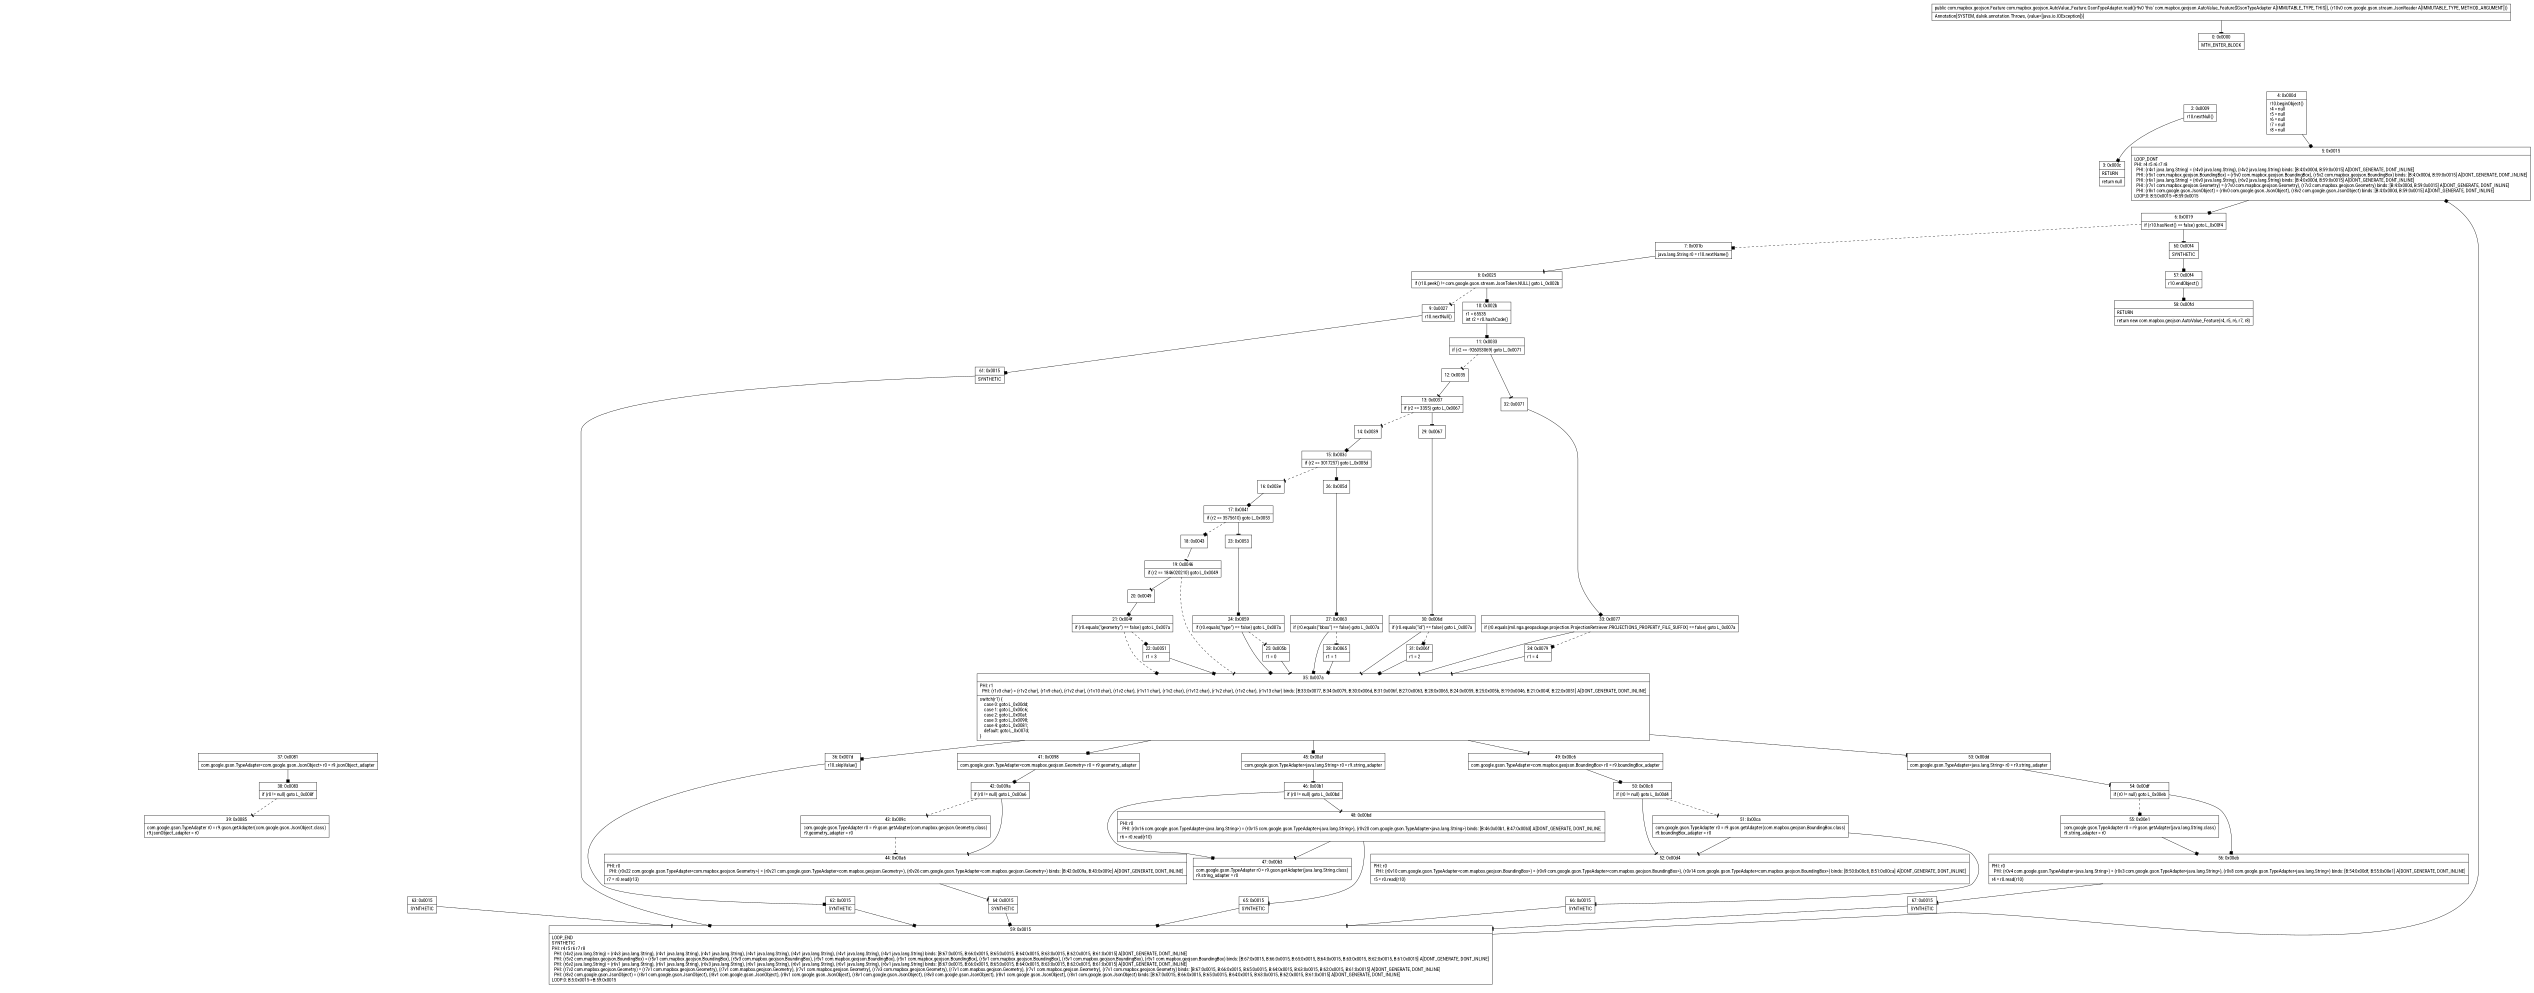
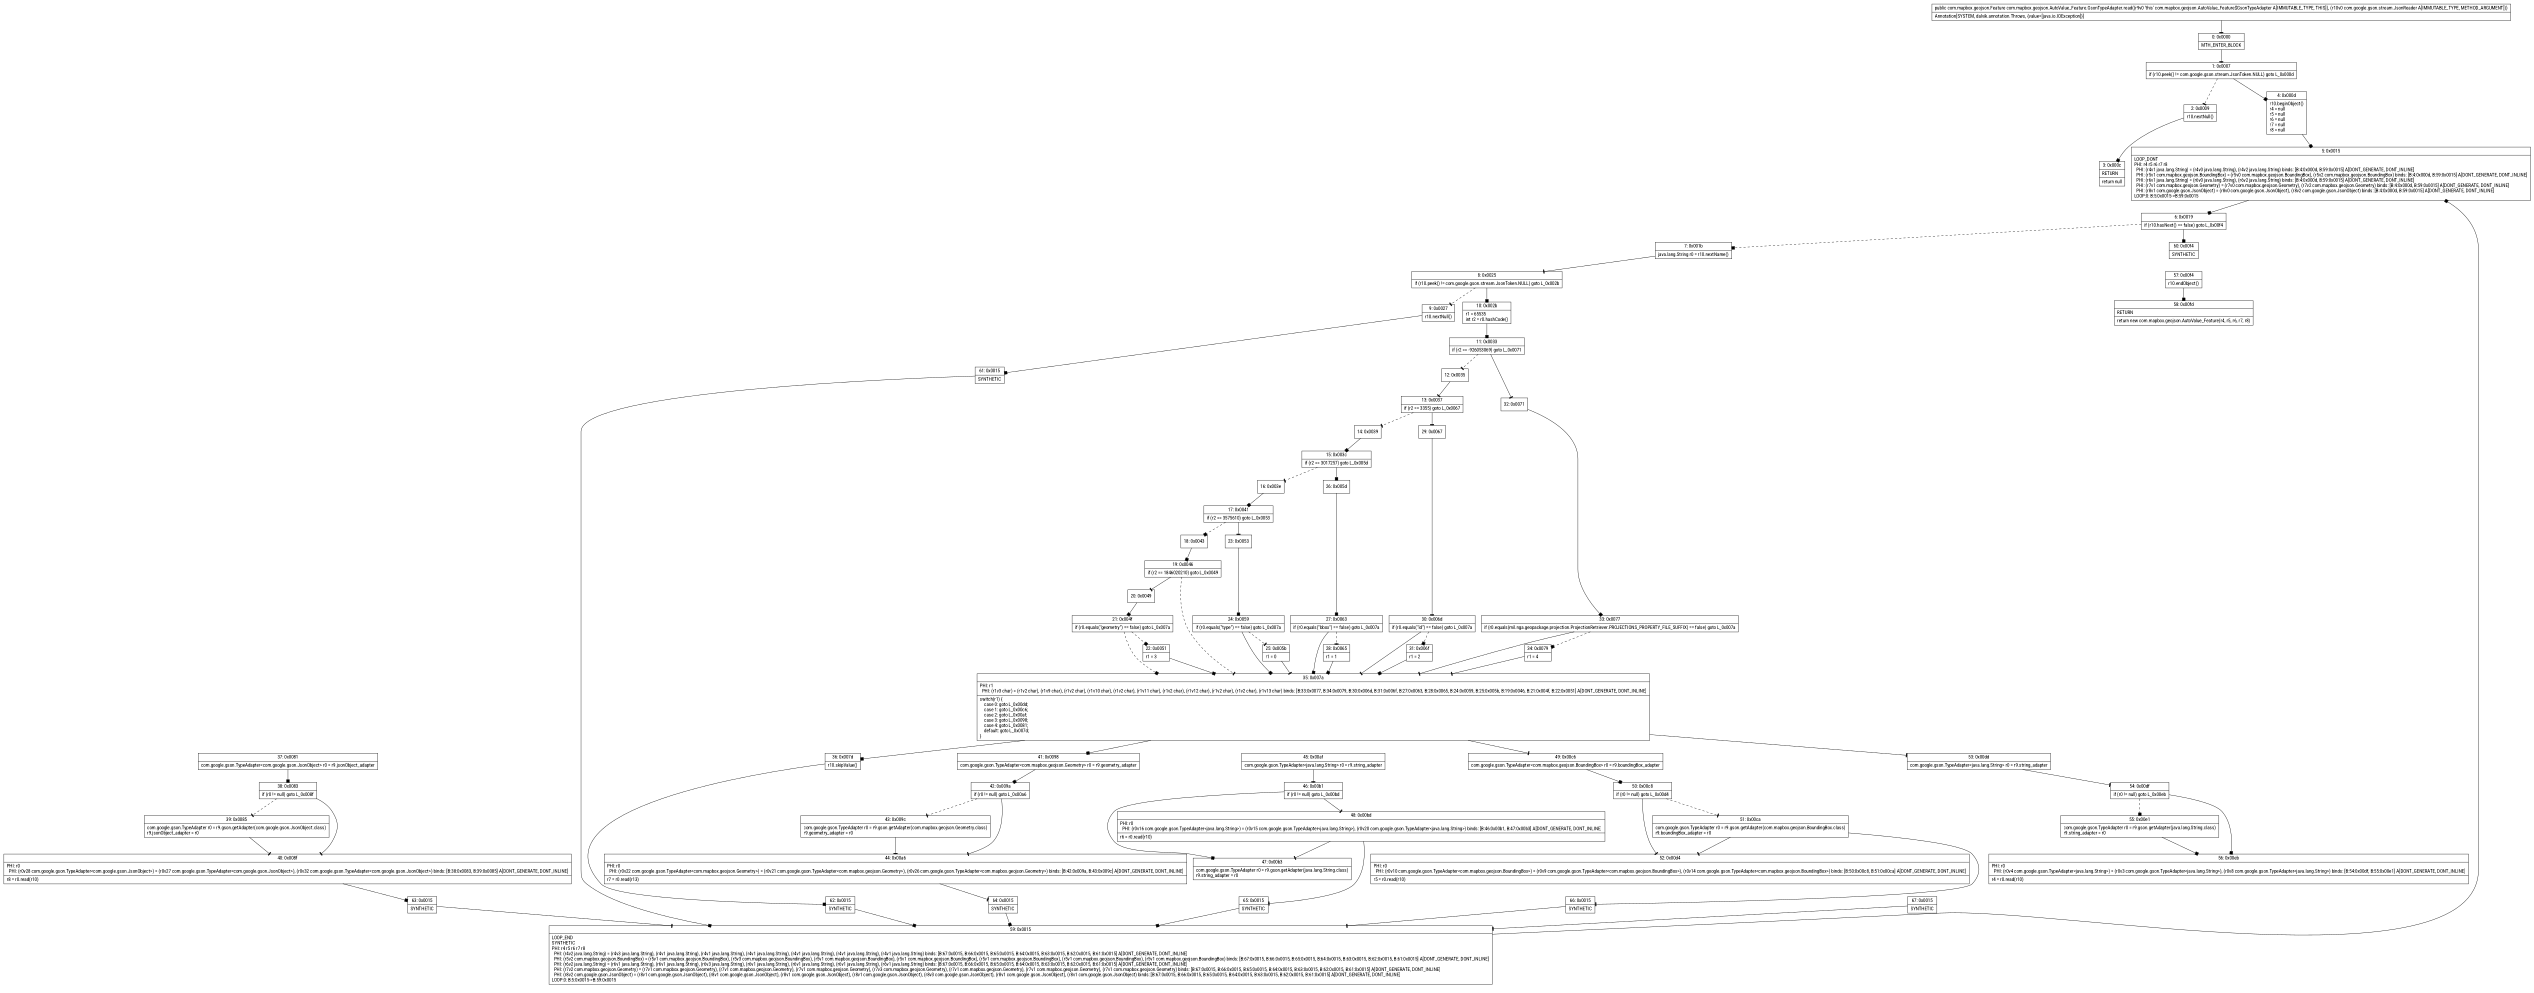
none -> (2221, 71)
(2184, 235) -> (2184, 235)
(2184, 263) -> none
(1190, 553) -> (1190, 553)
(1313, 745) -> none
(896, 845) -> (896, 845)
none -> (288, 869)
(2021, 893) -> none
